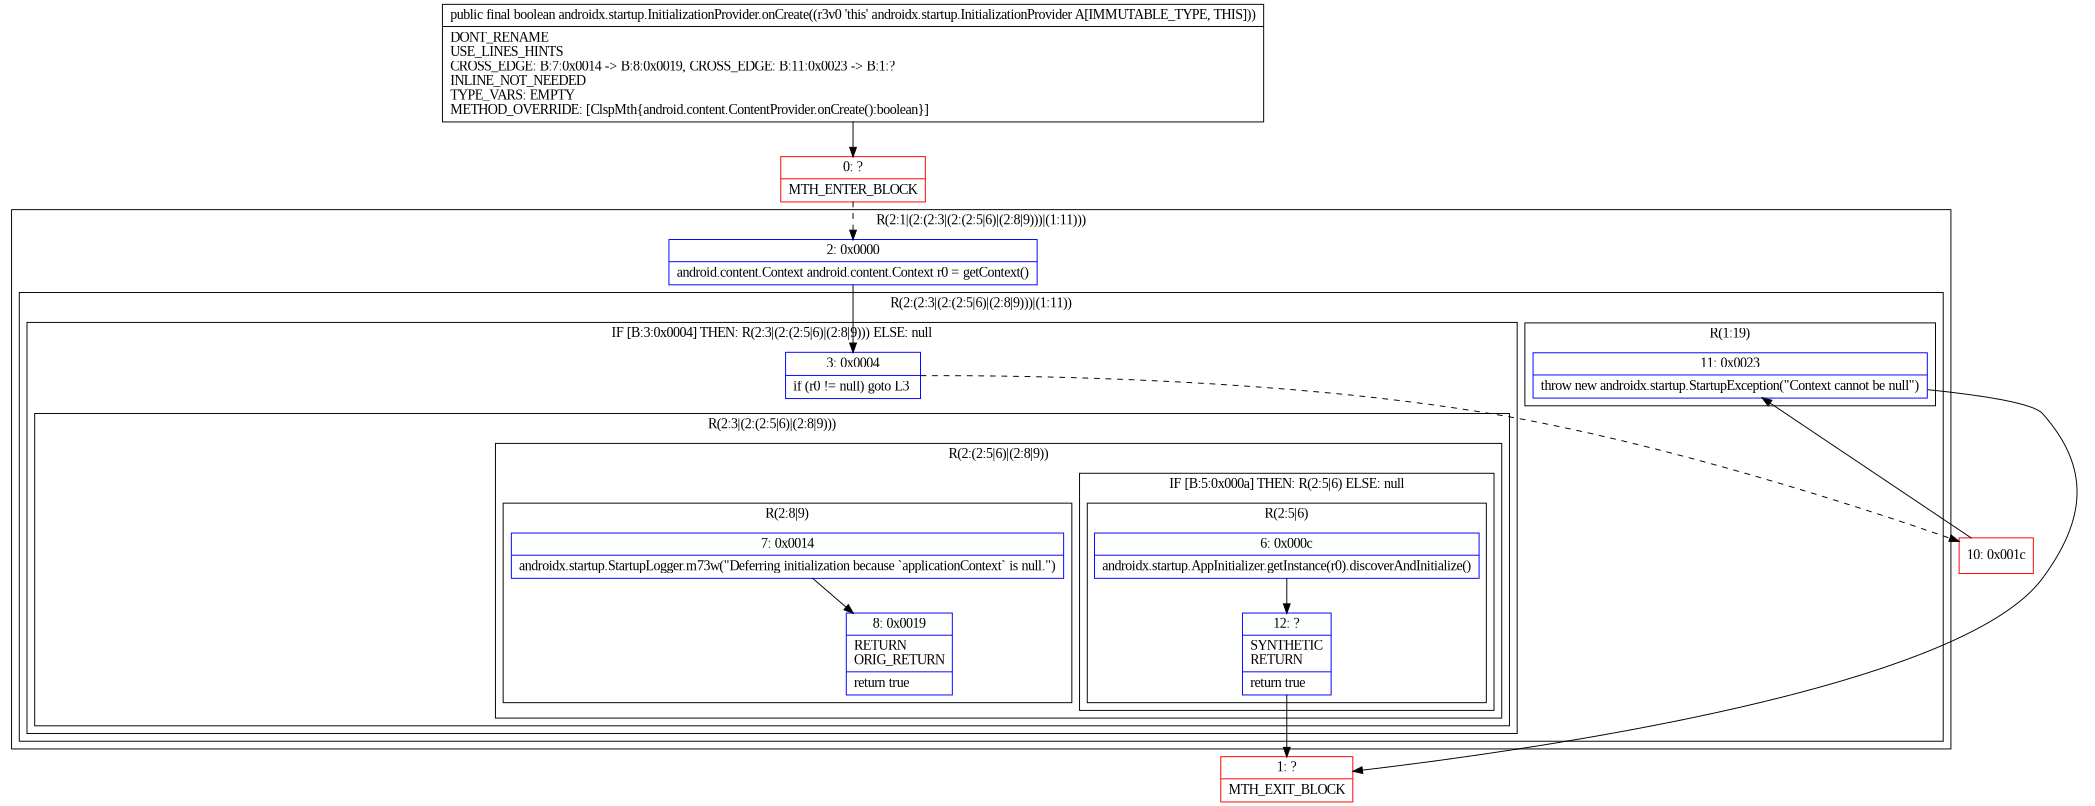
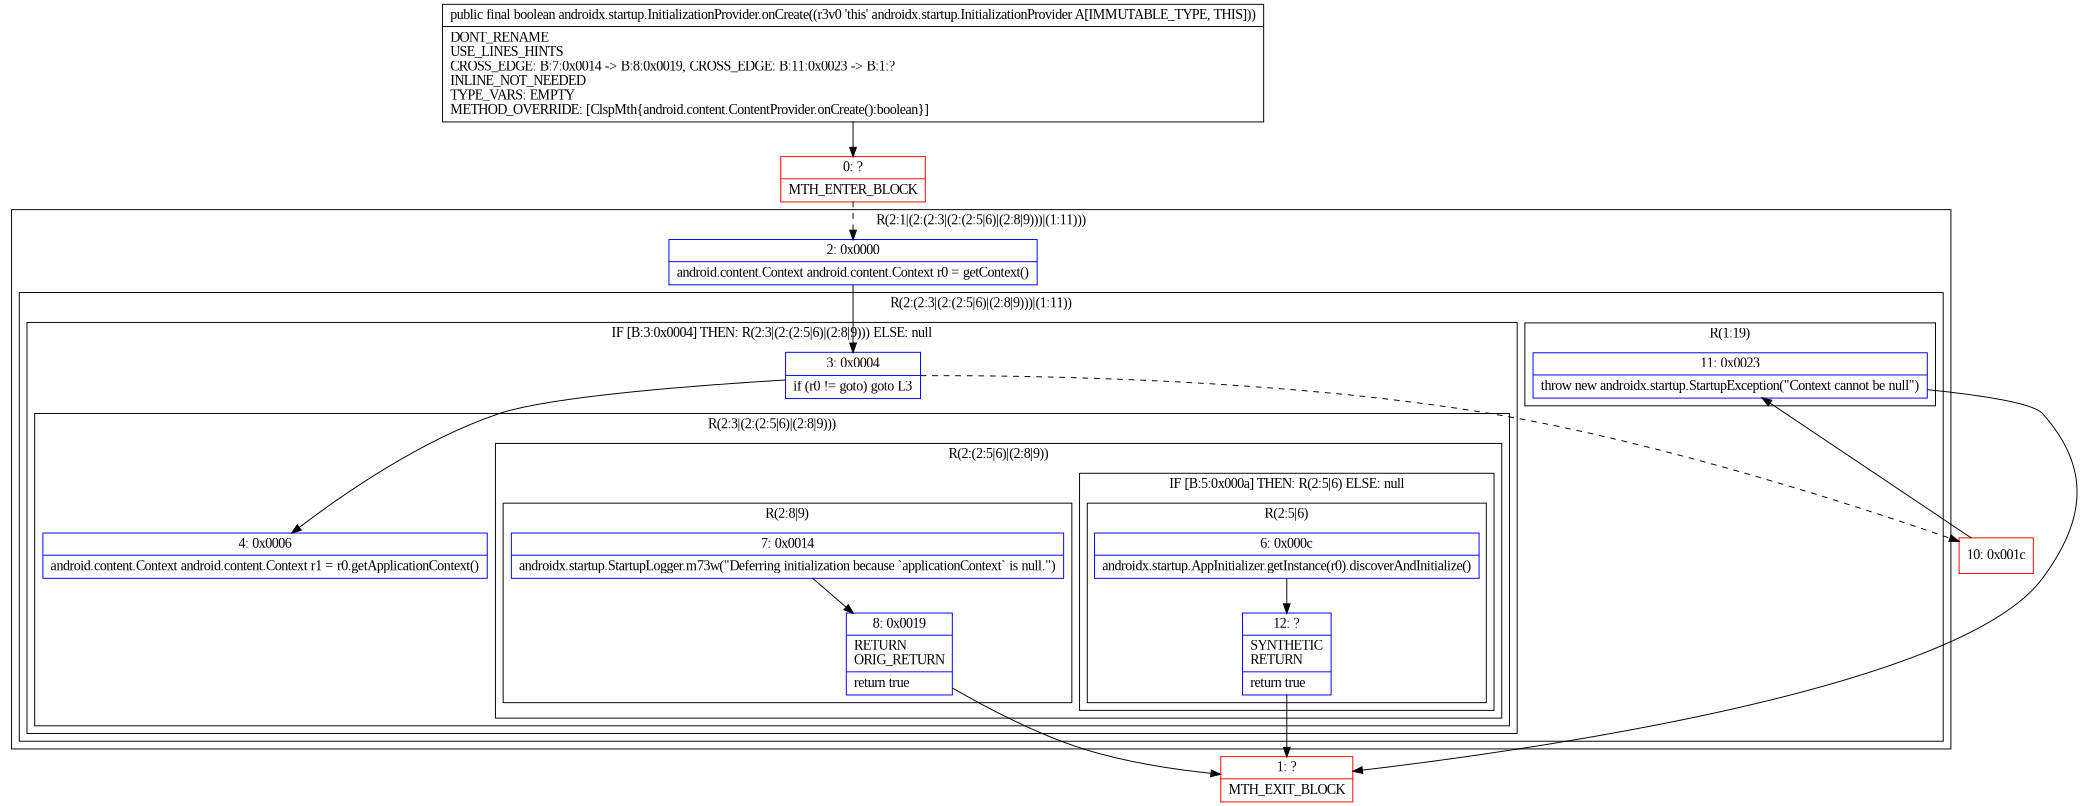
(852, 387) -> (853, 387)
none -> (265, 556)
none -> (1109, 756)
